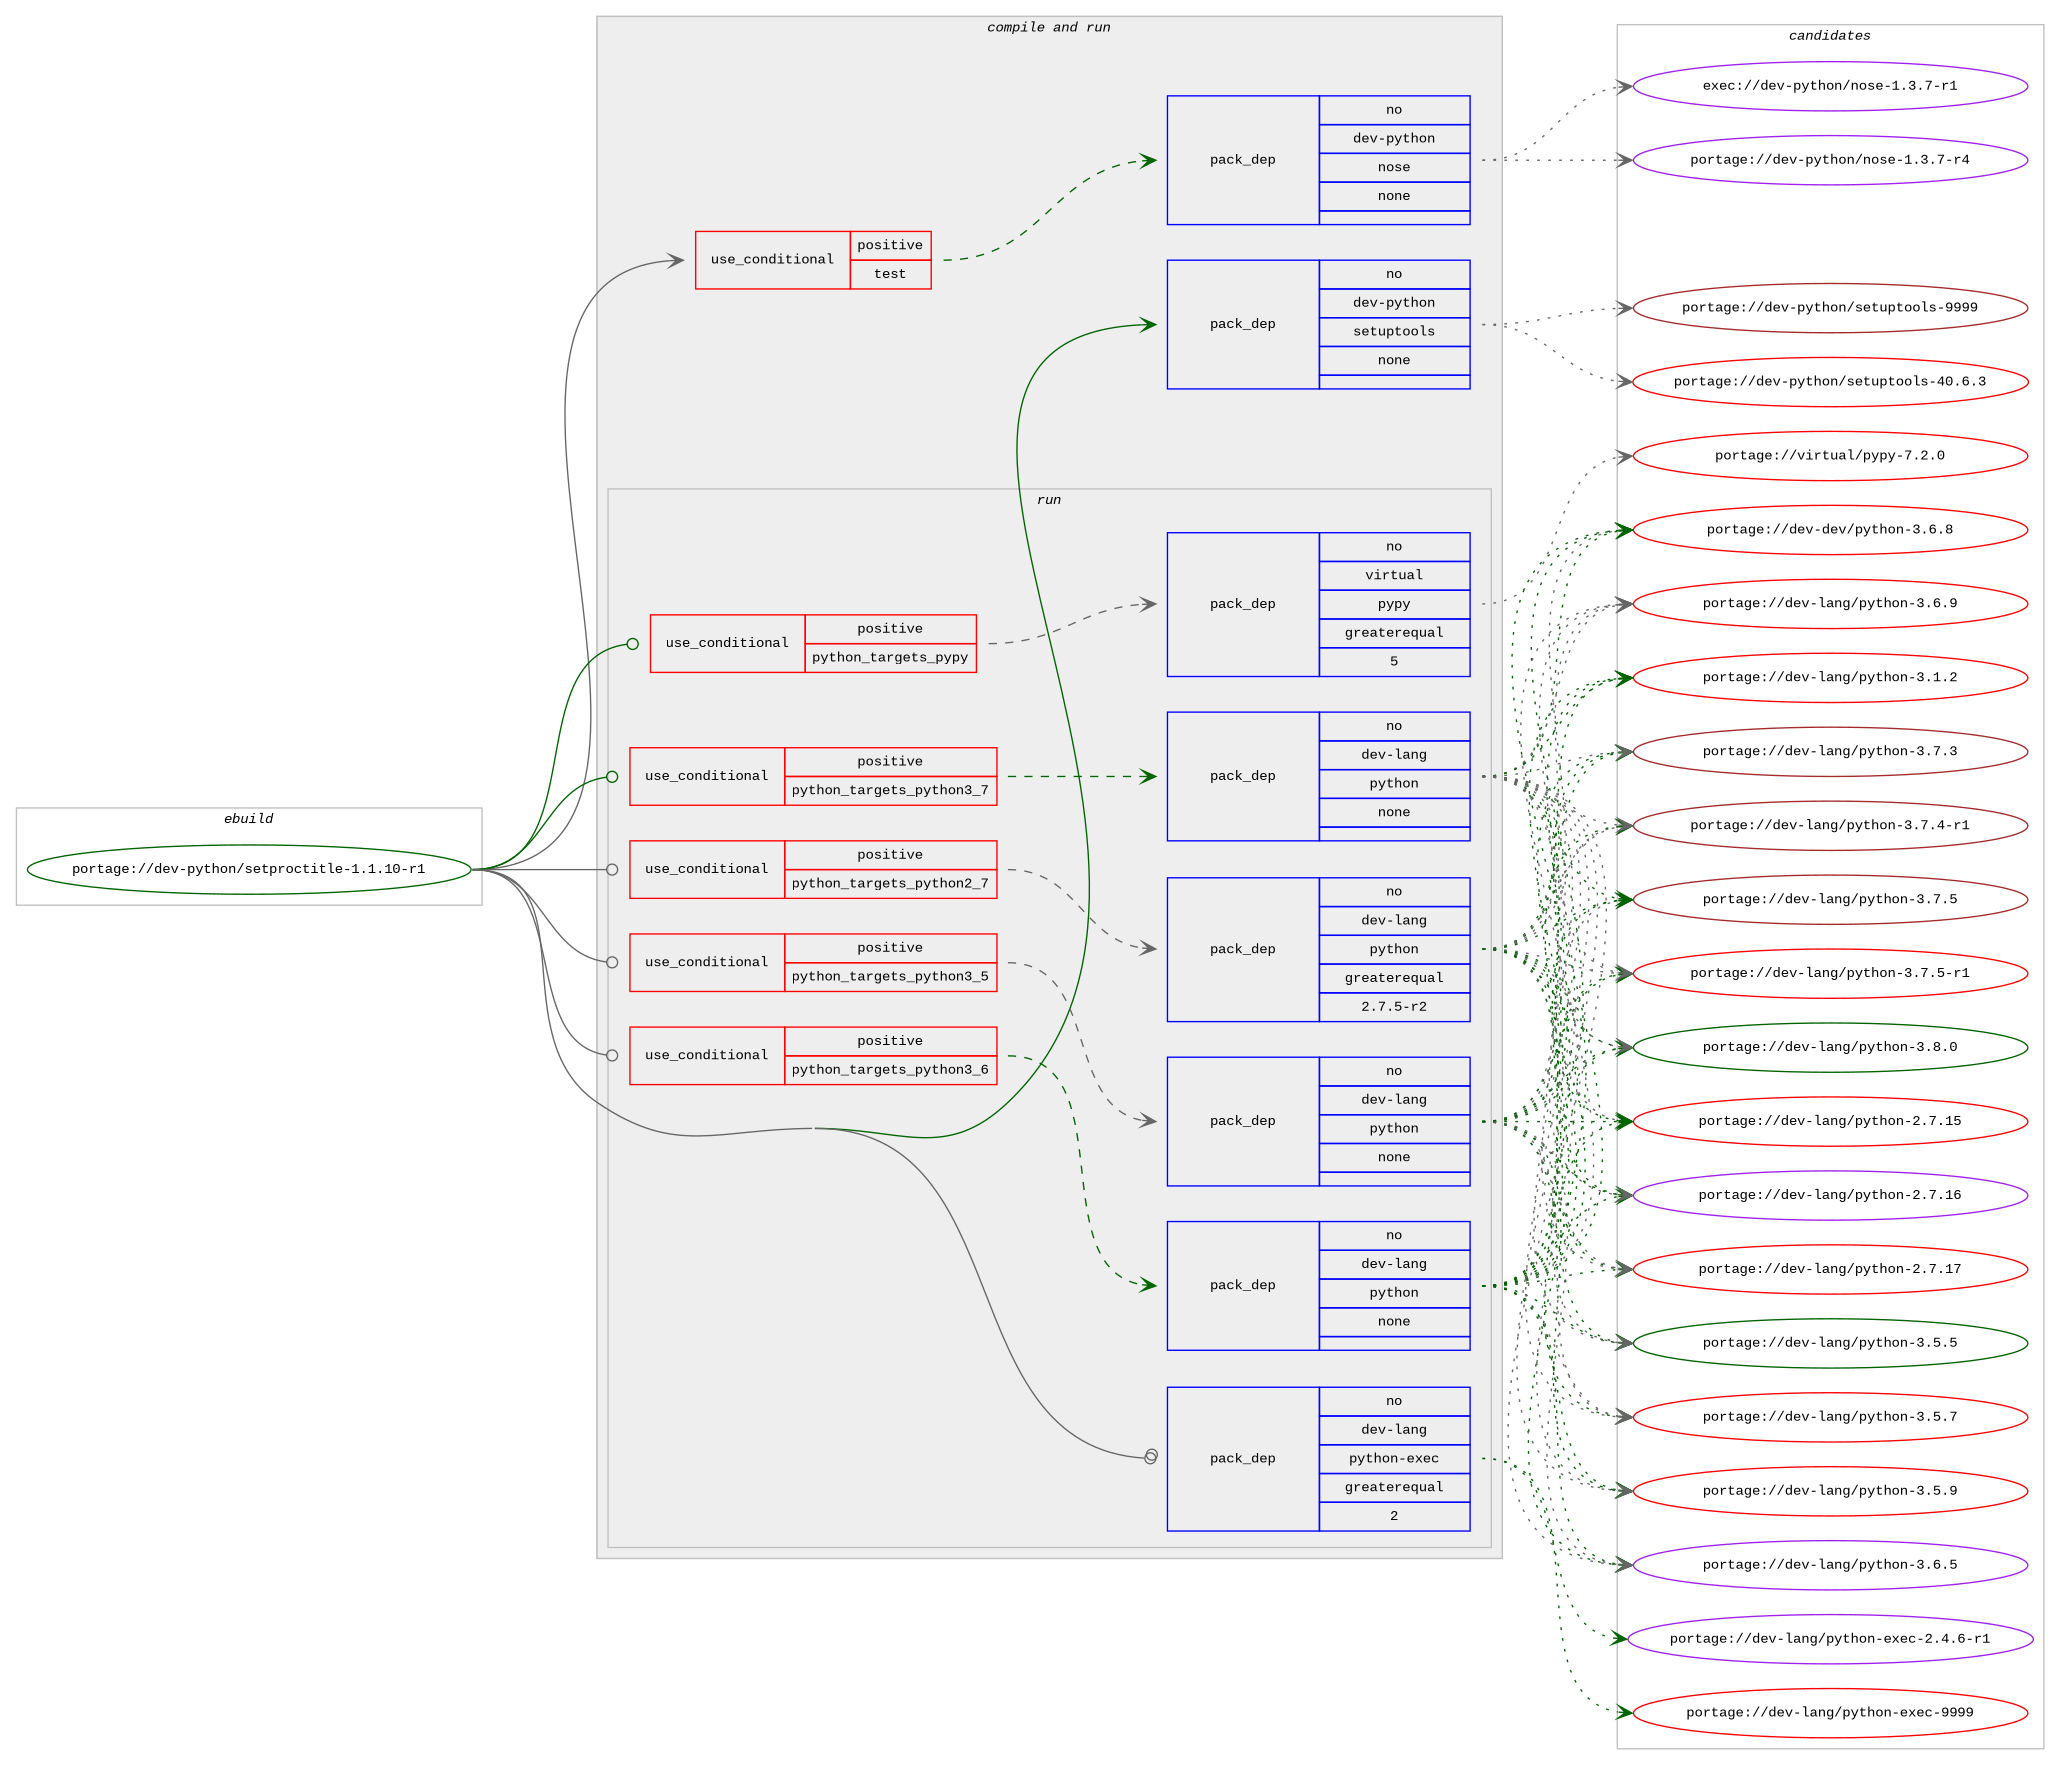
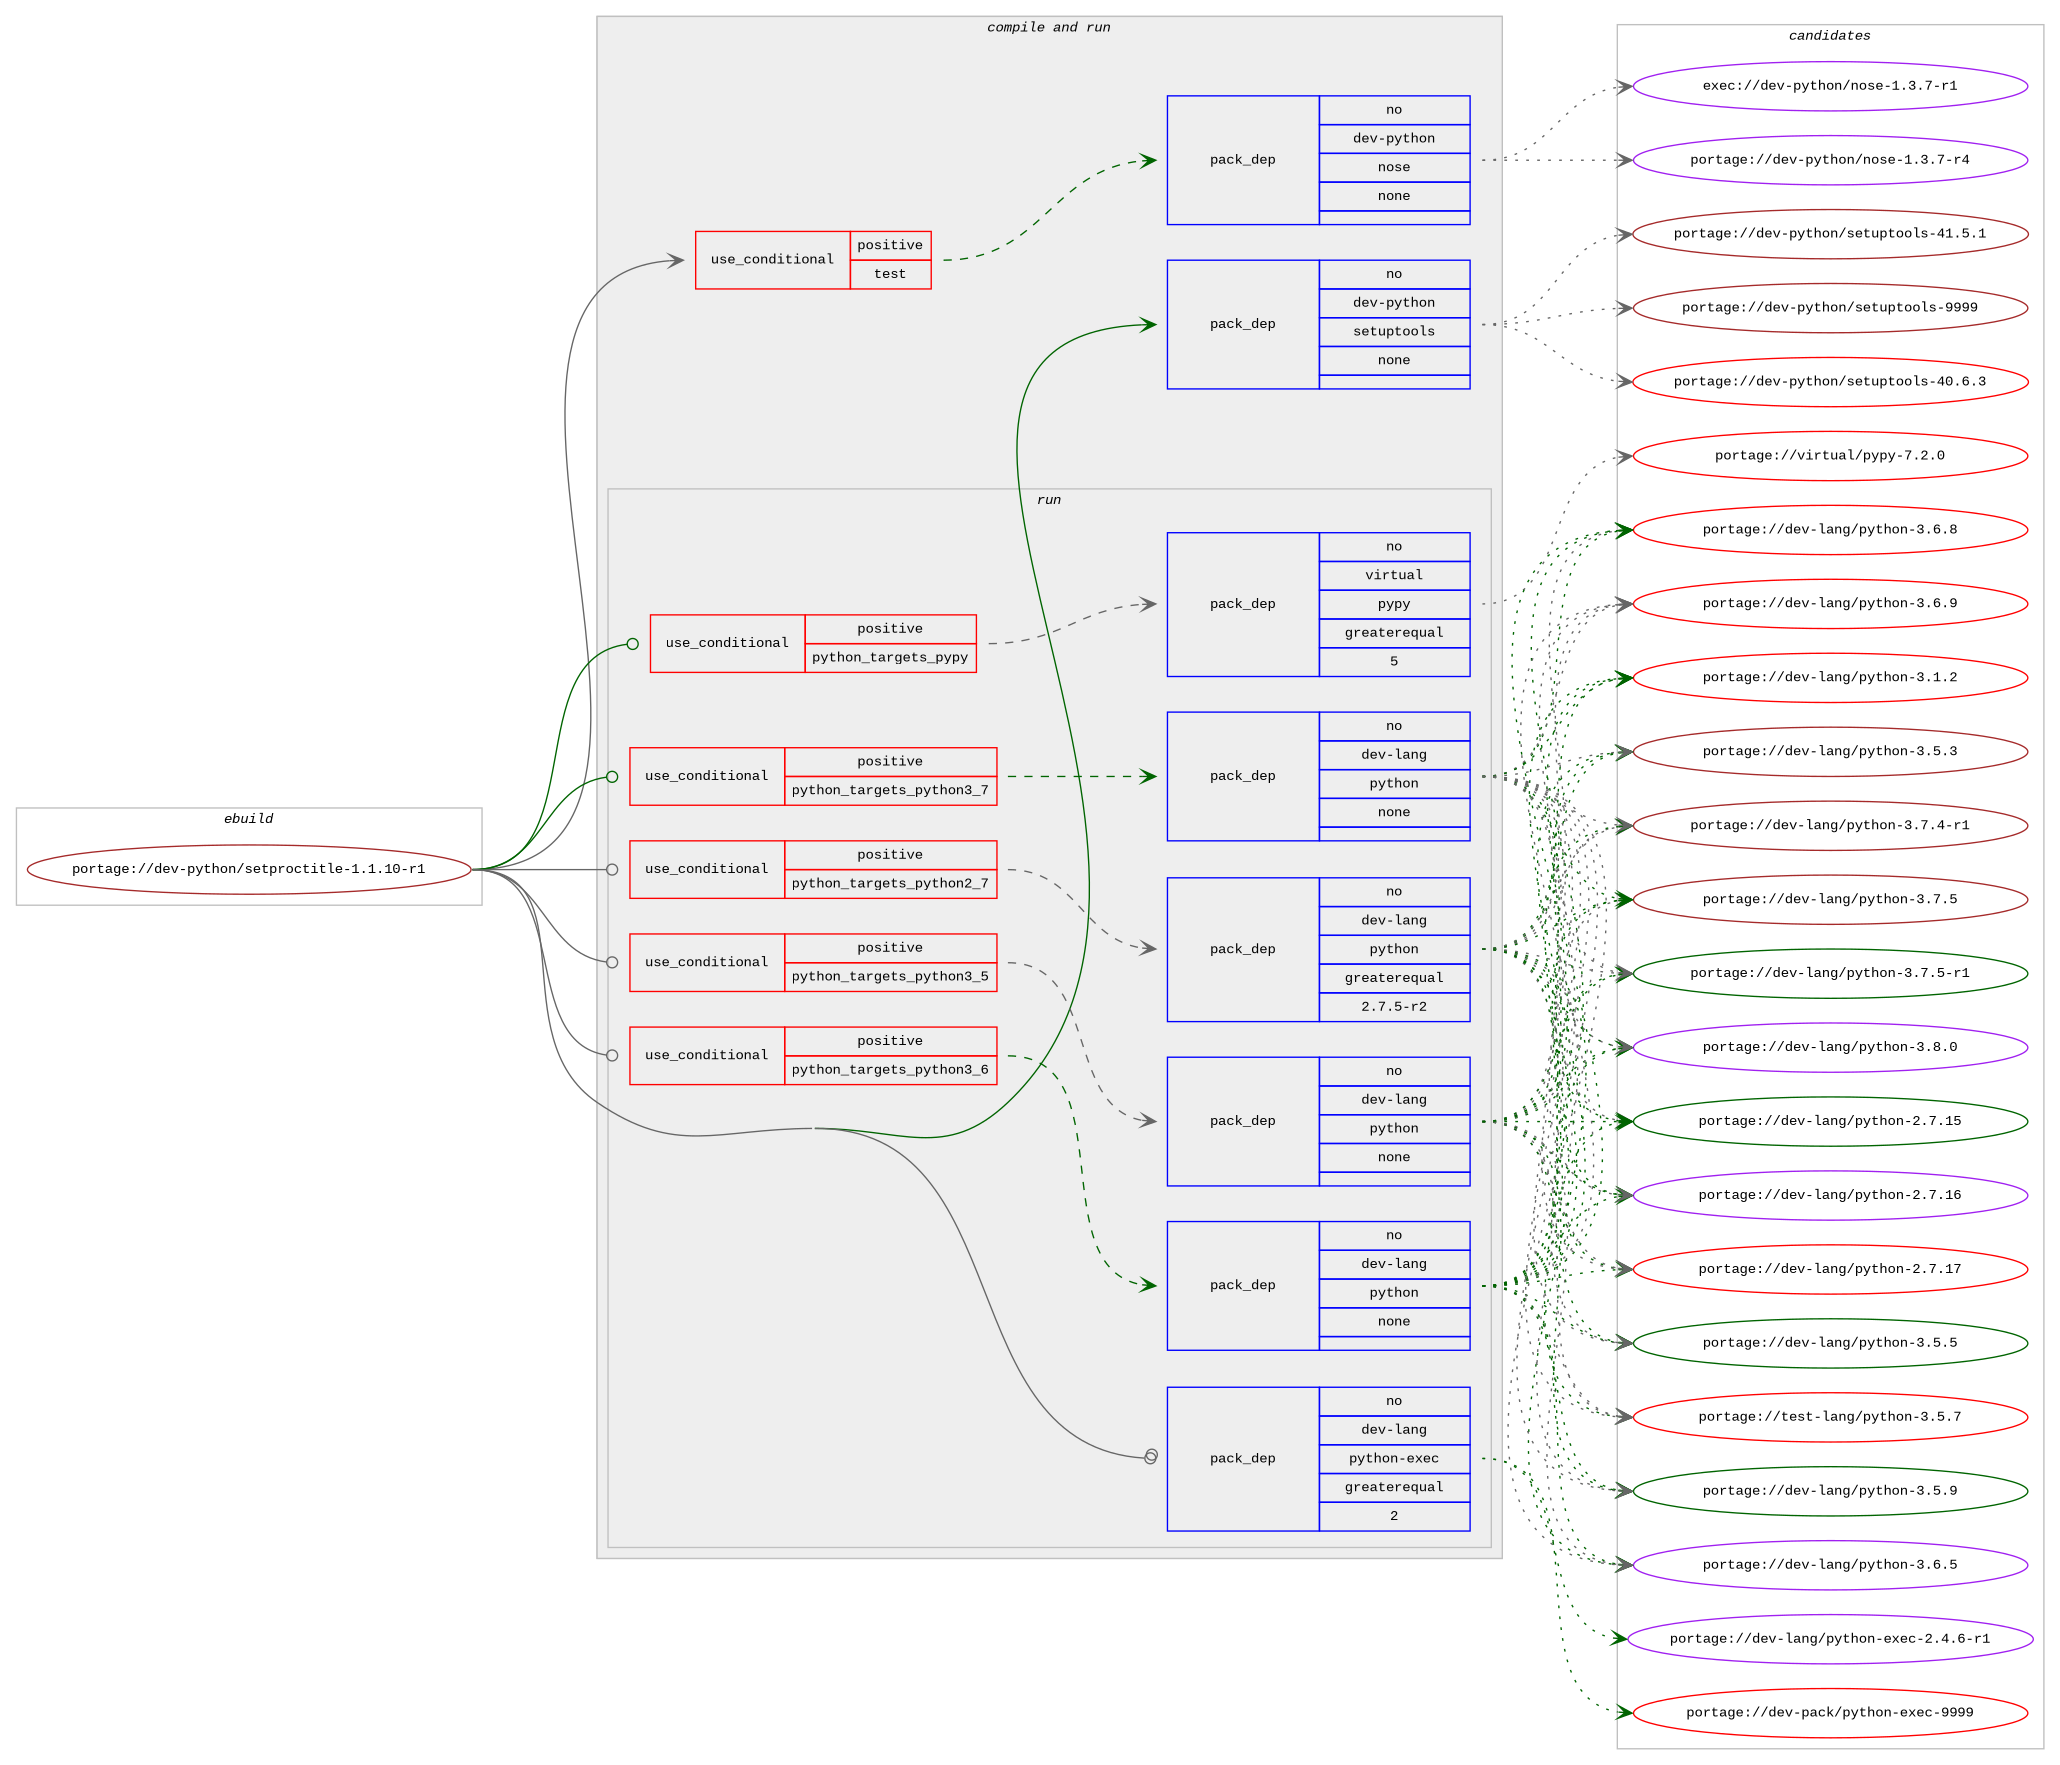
none -> (1831, 234)
(1831, 530) -> (1831, 530)
(1831, 752) -> (1831, 752)
(249, 870) -> (249, 870)
(1831, 974) -> (1831, 974)
(1831, 1048) -> (1831, 1048)
(1831, 1122) -> (1831, 1122)
(1831, 1417) -> (1831, 1417)
(1831, 1491) -> (1831, 1491)
(1831, 1713) -> (1831, 1713)
